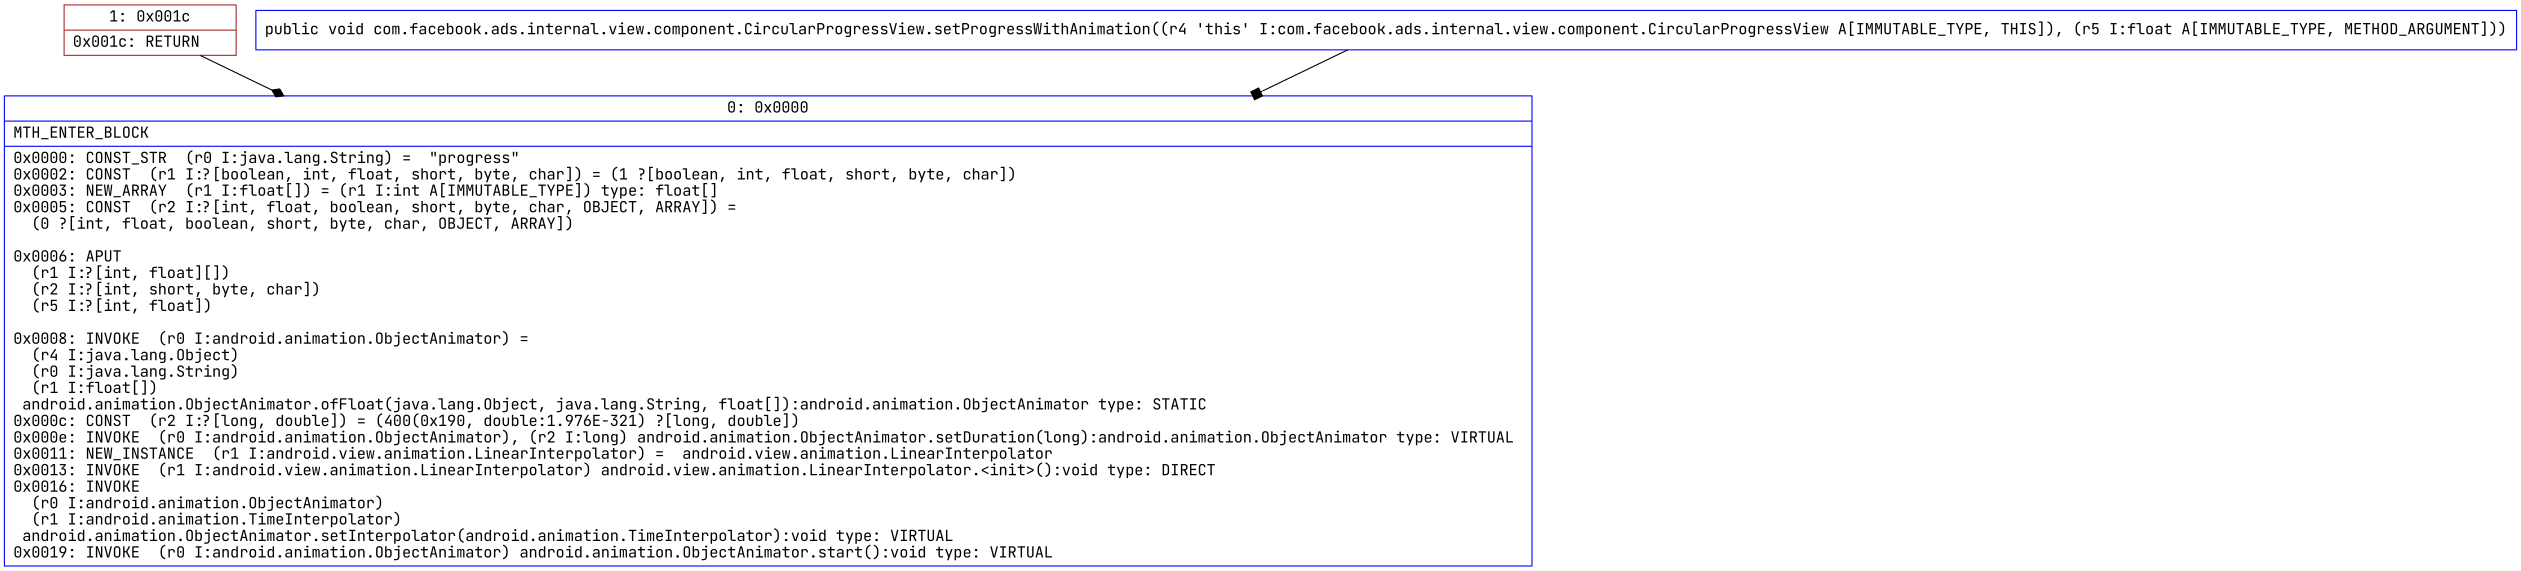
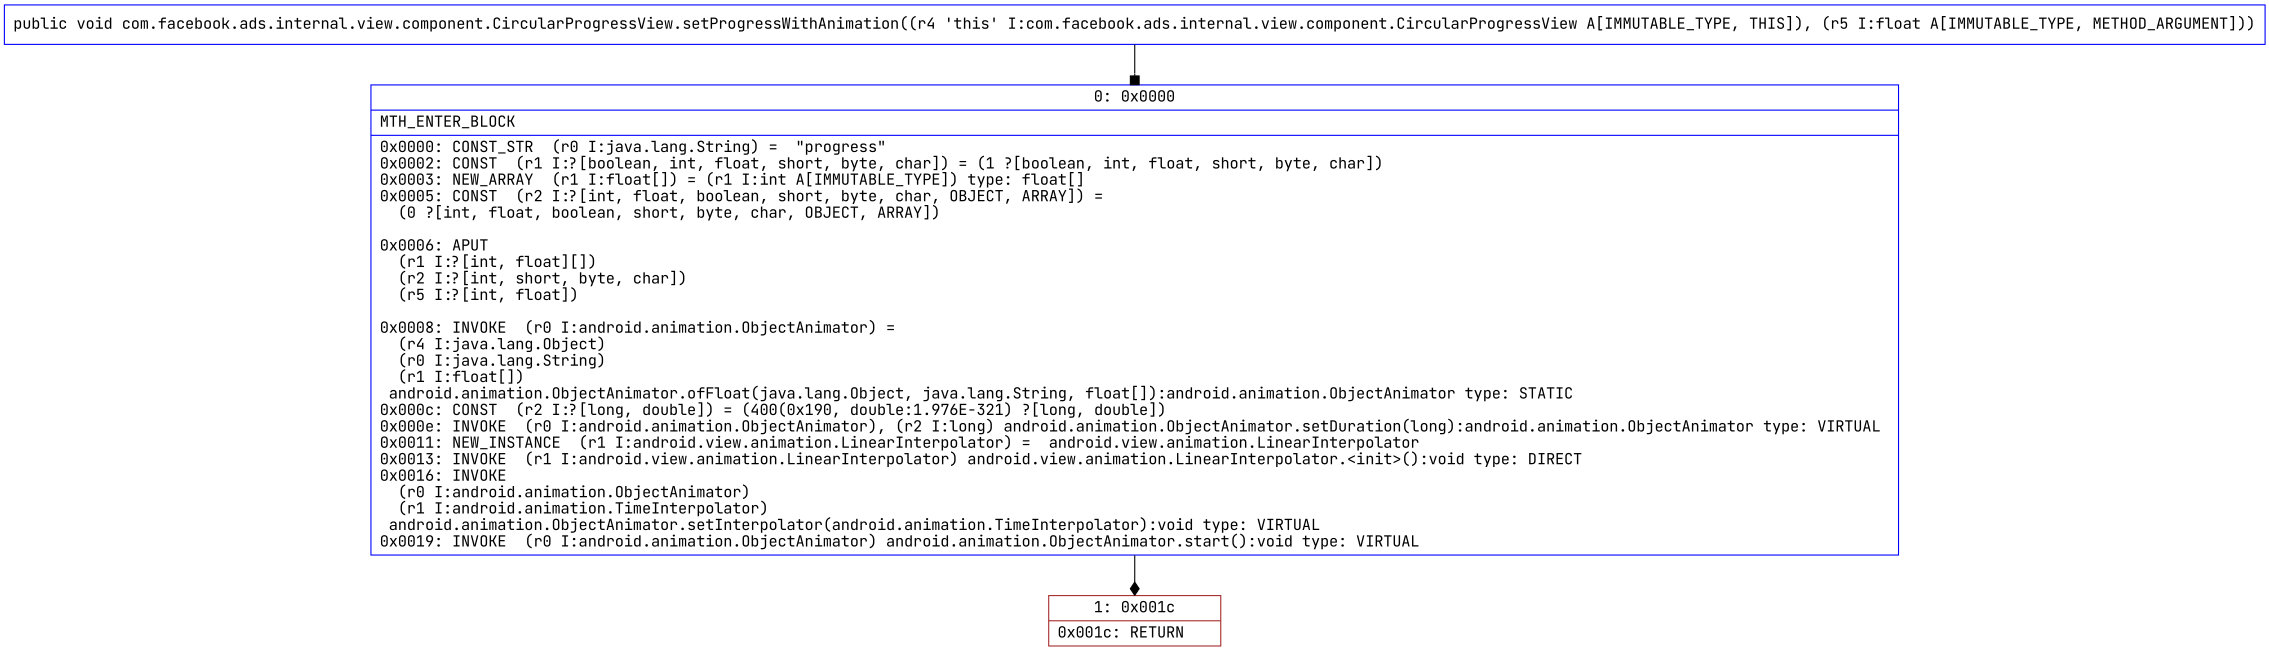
(236, 73) -> (1135, 569)
